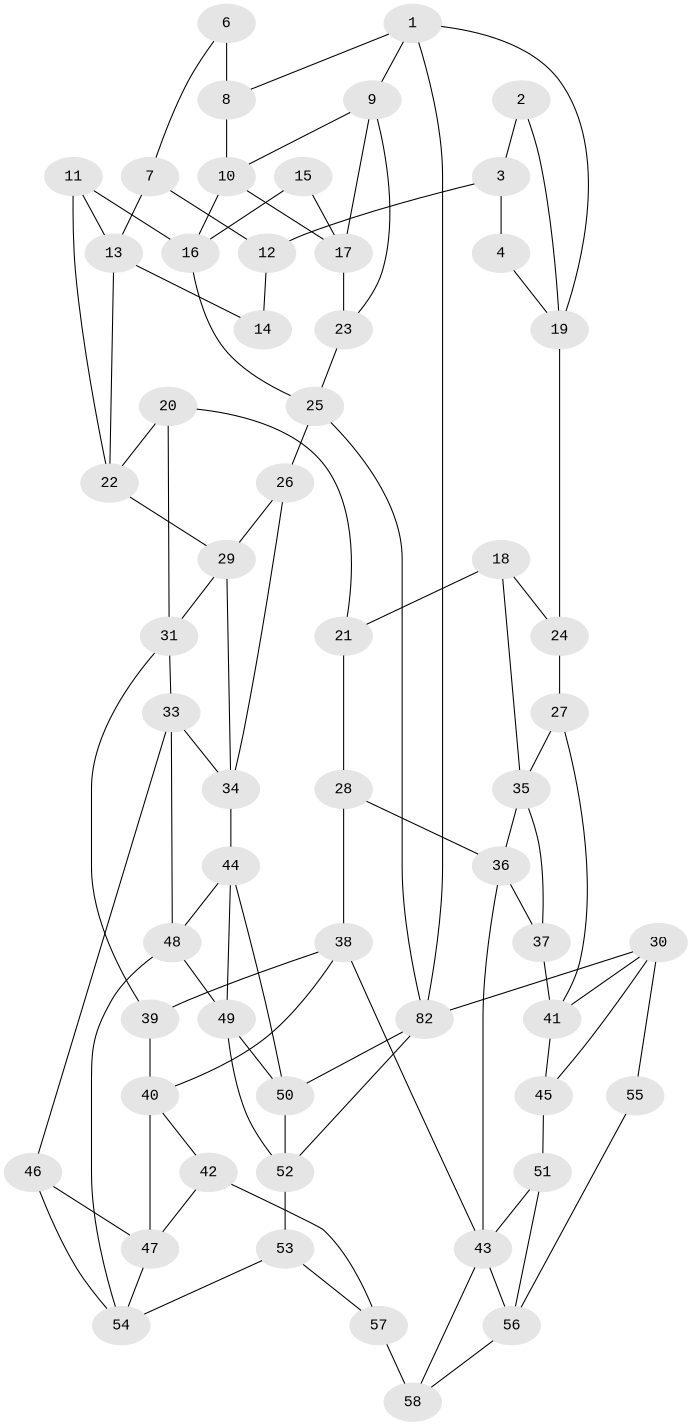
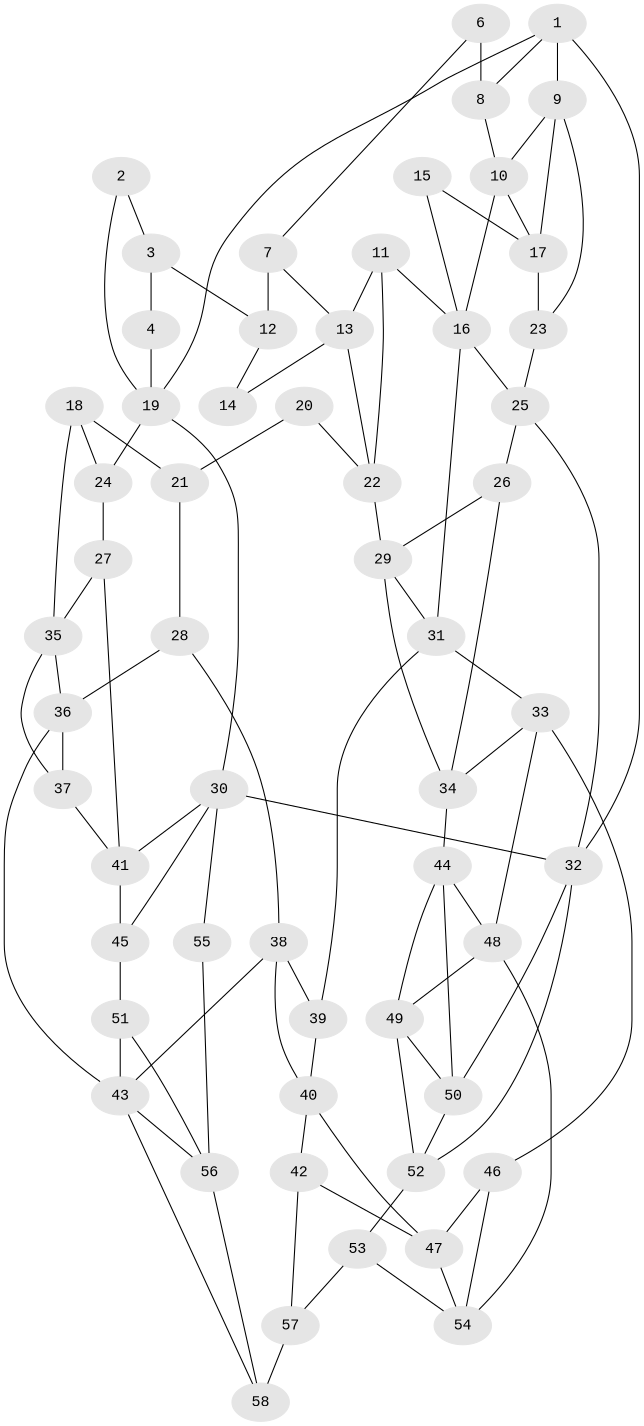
(169, 512) -> (449, 483)
none -> (238, 583)
(424, 1019) -> (573, 866)
